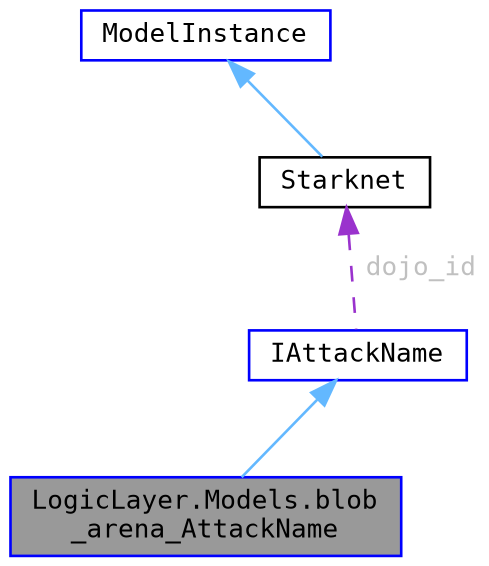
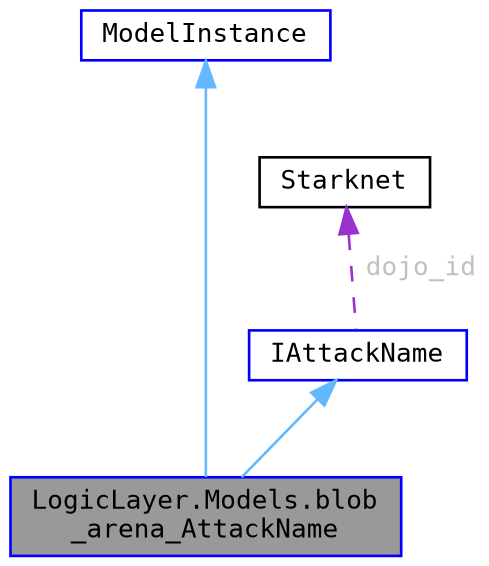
(285, 119) -> (206, 282)
